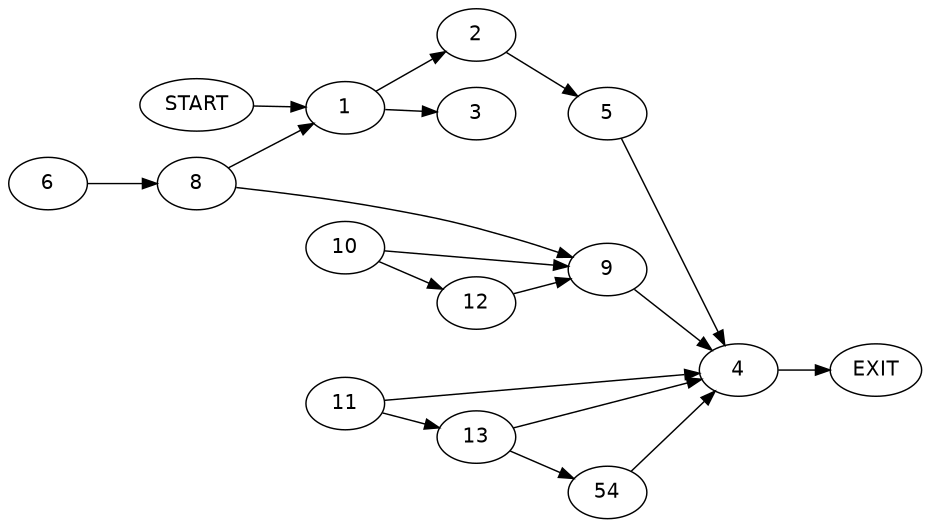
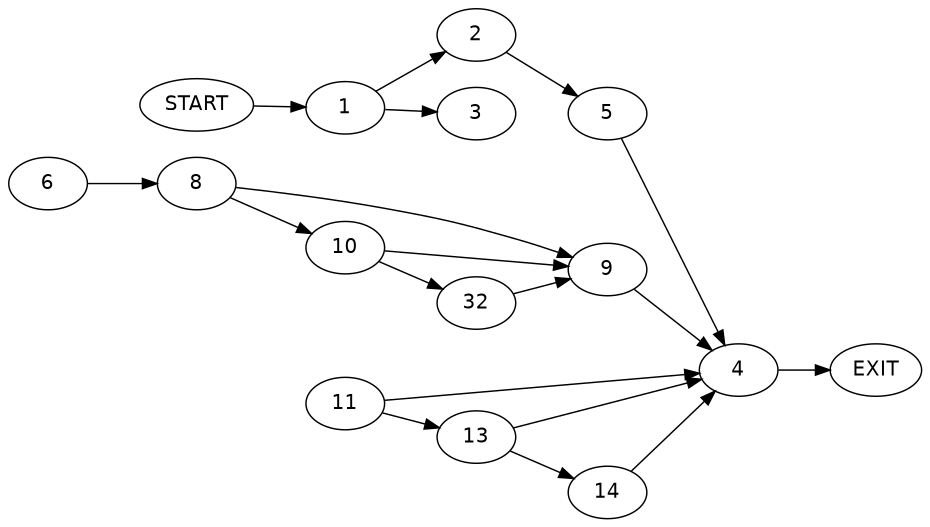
(264, 149) -> (264, 213)
(476, 303) -> (476, 303)
(608, 492) -> (608, 492)
